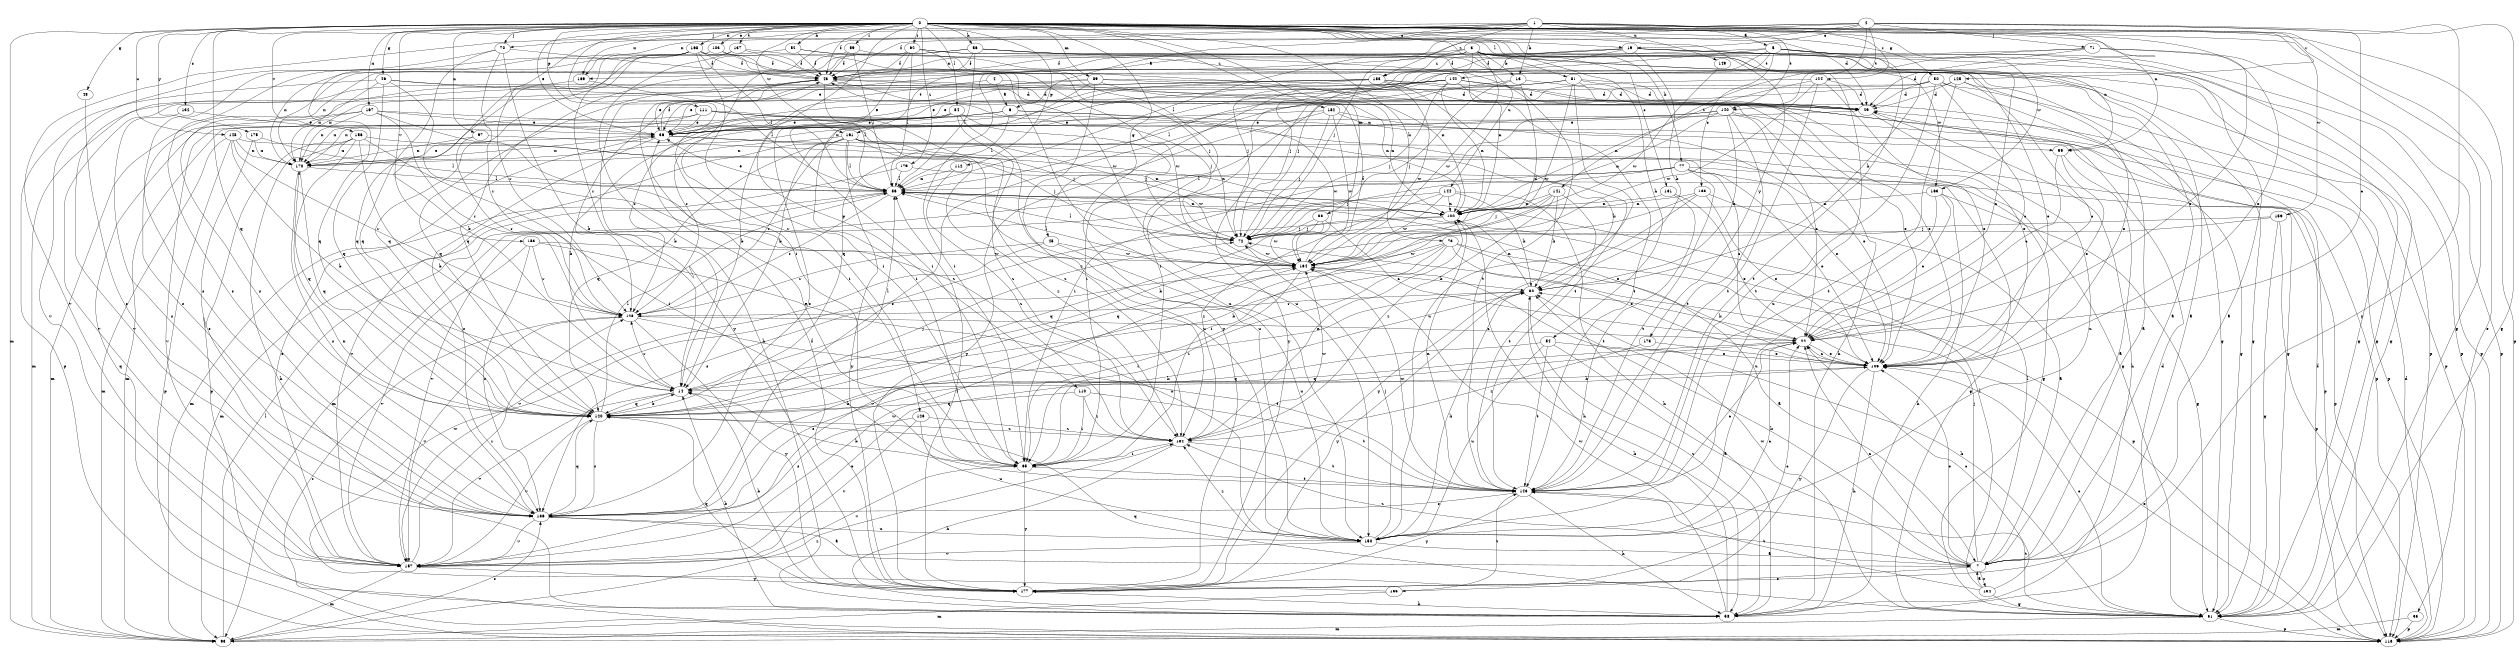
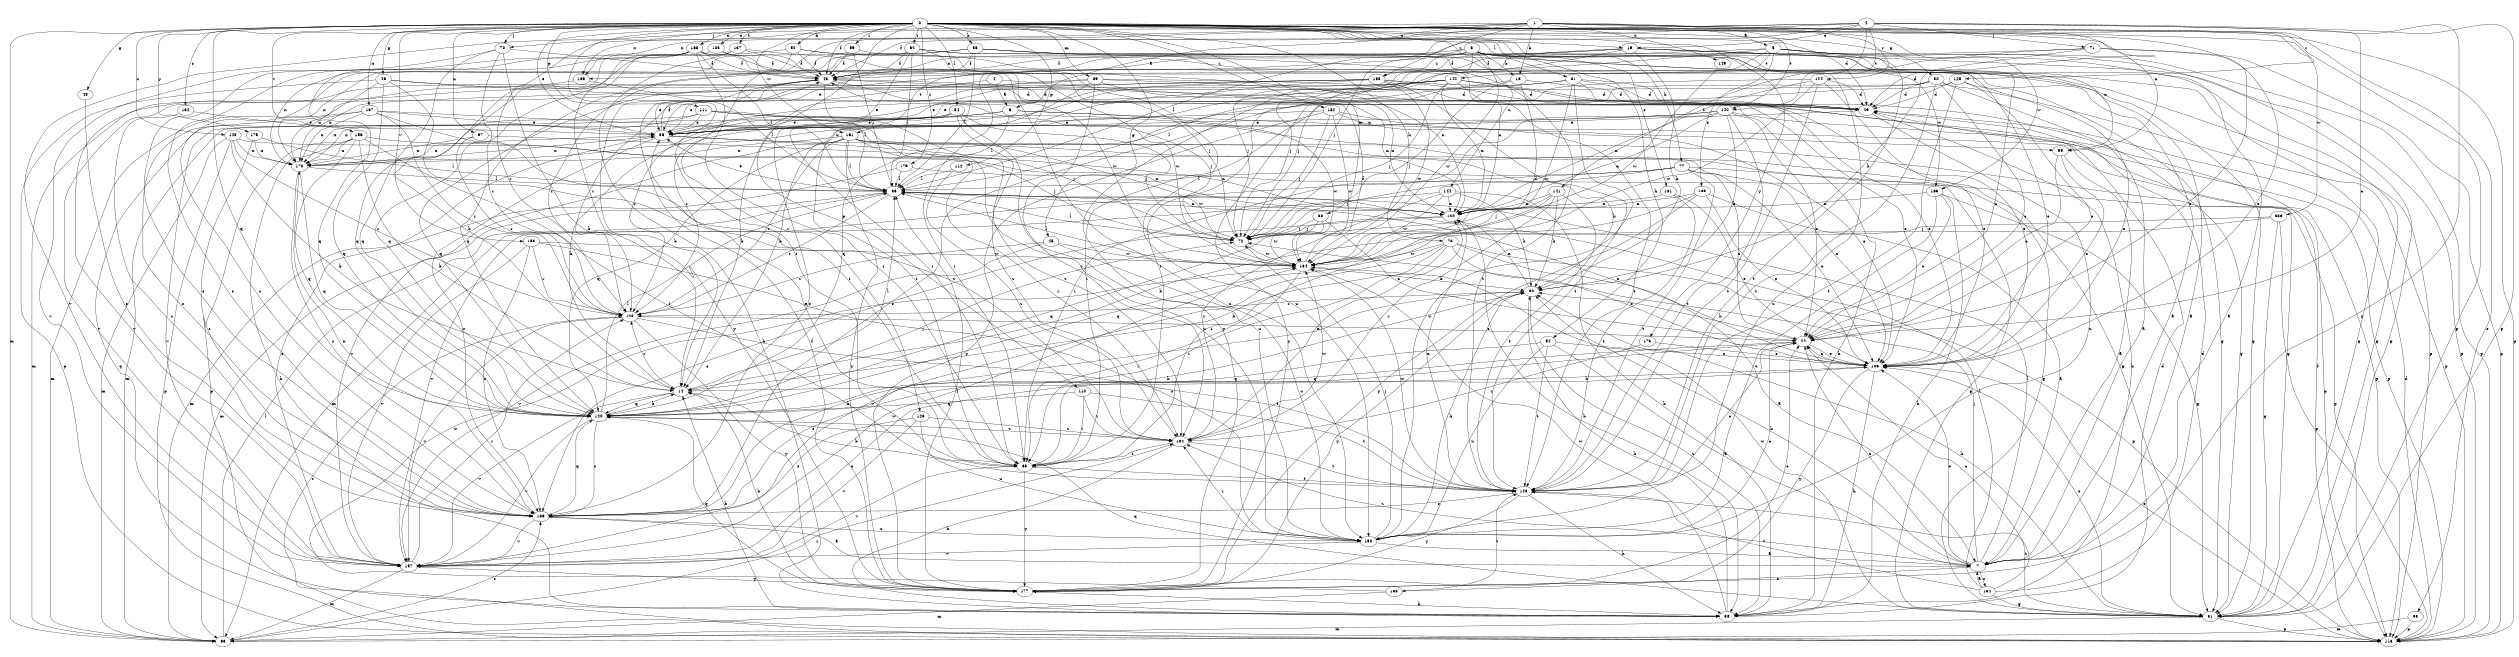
none -> (583, 131)
(922, 179) -> (922, 179)
(2279, 216) -> (2279, 216)
none -> (2205, 318)
